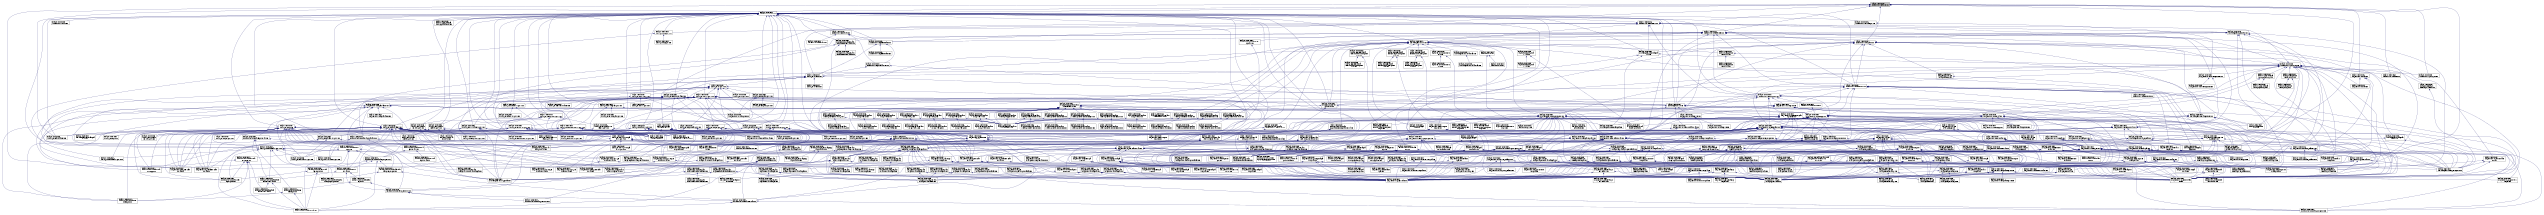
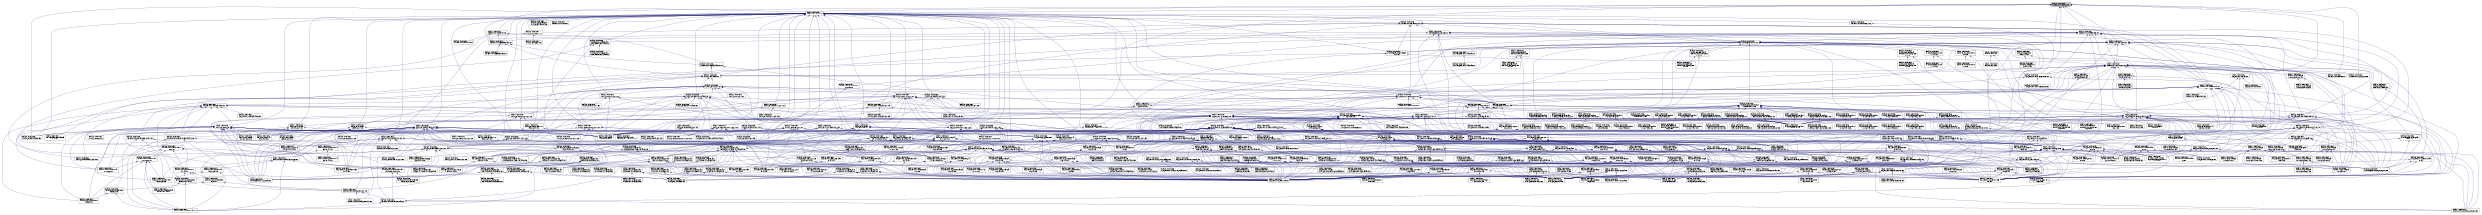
(814, 86) -> none
(1814, 111) -> (1805, 89)
(1819, 159) -> (1277, 159)
